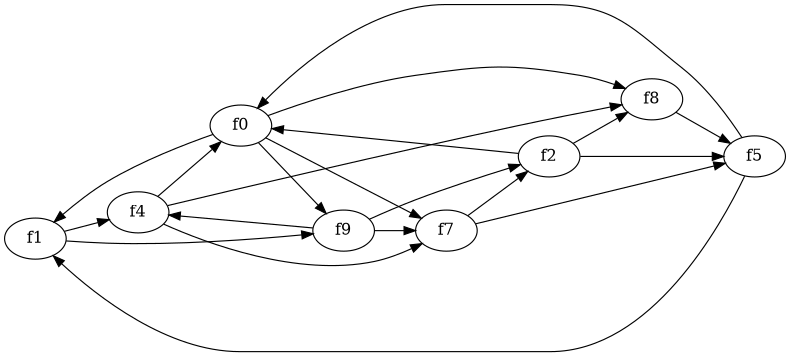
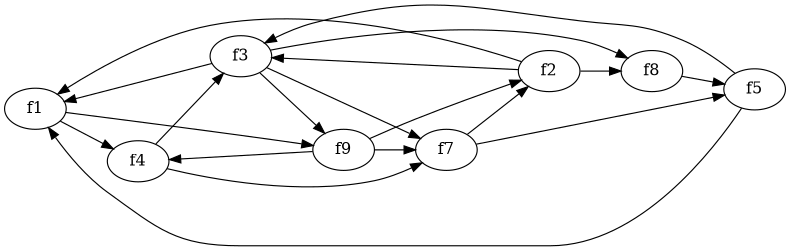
(241, 126) -> (241, 56)
(389, 154) -> none
(646, 156) -> (290, 19)
